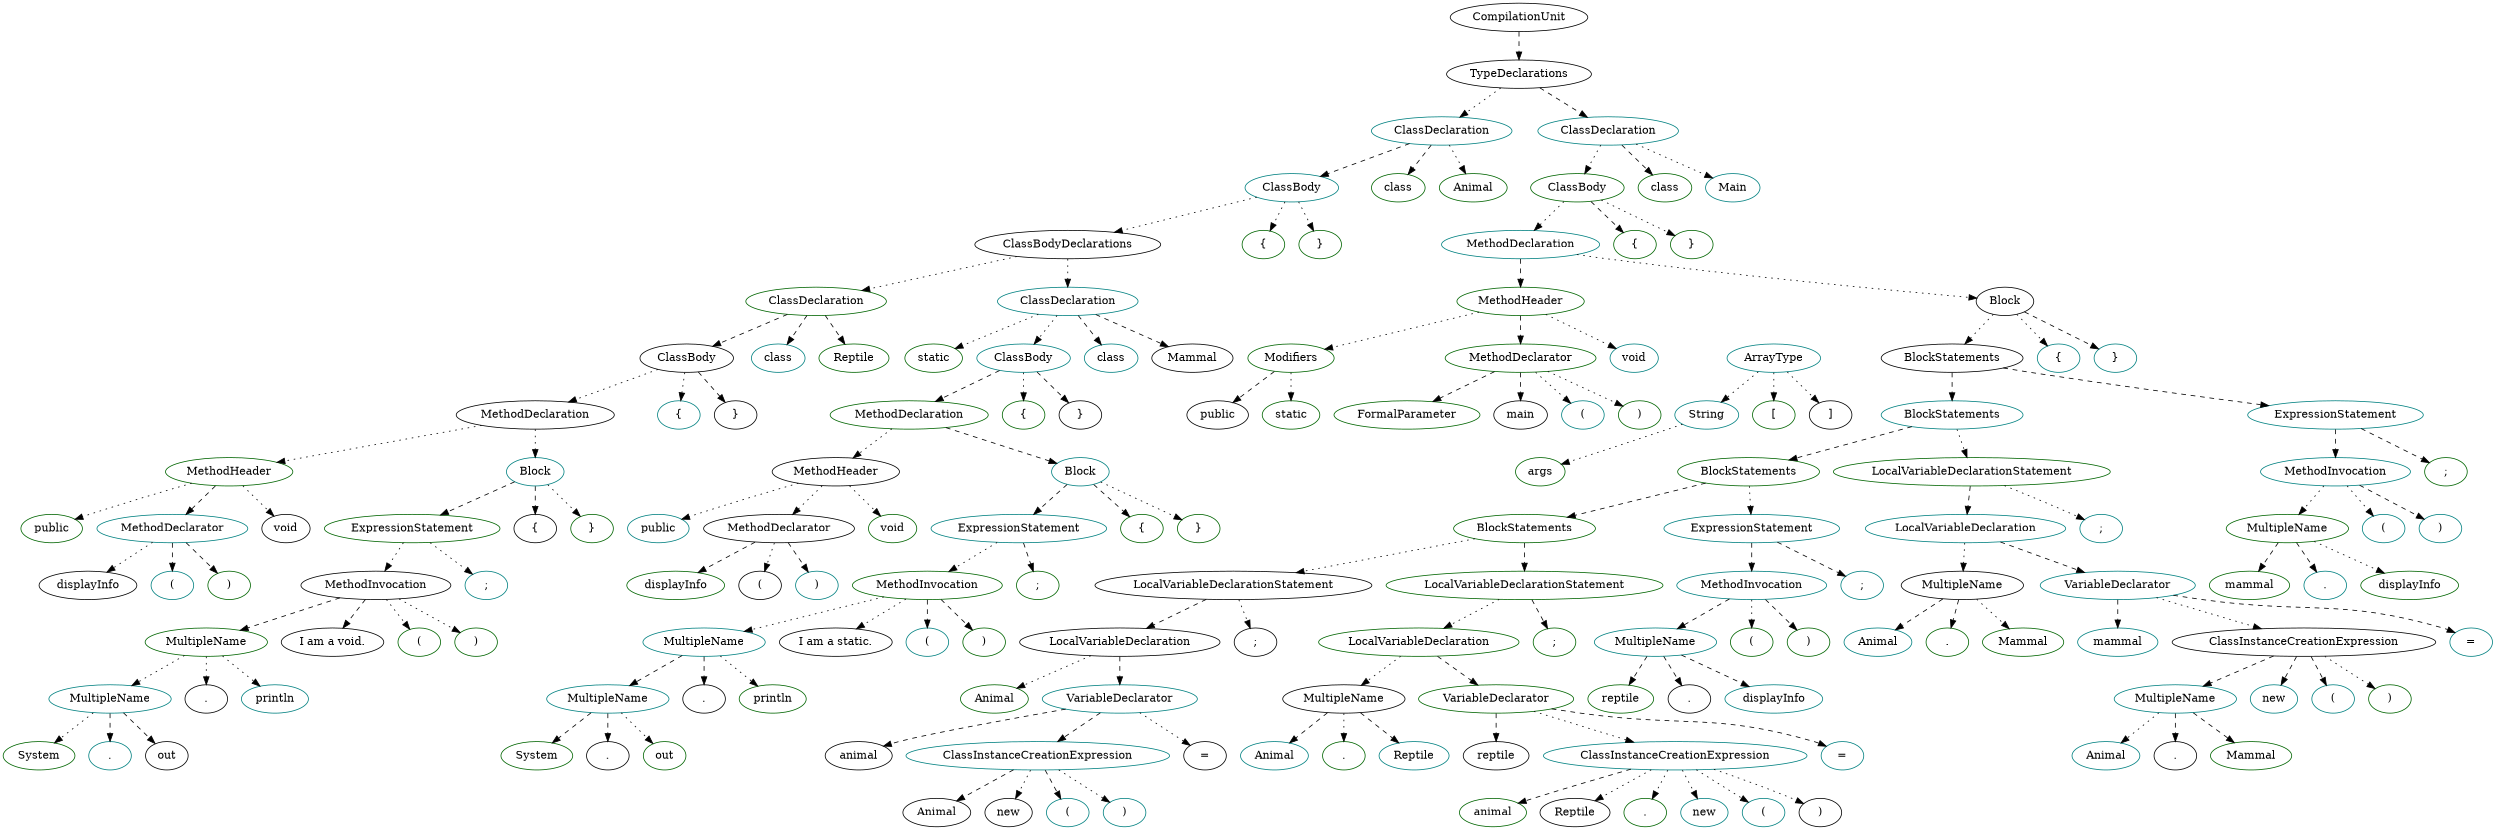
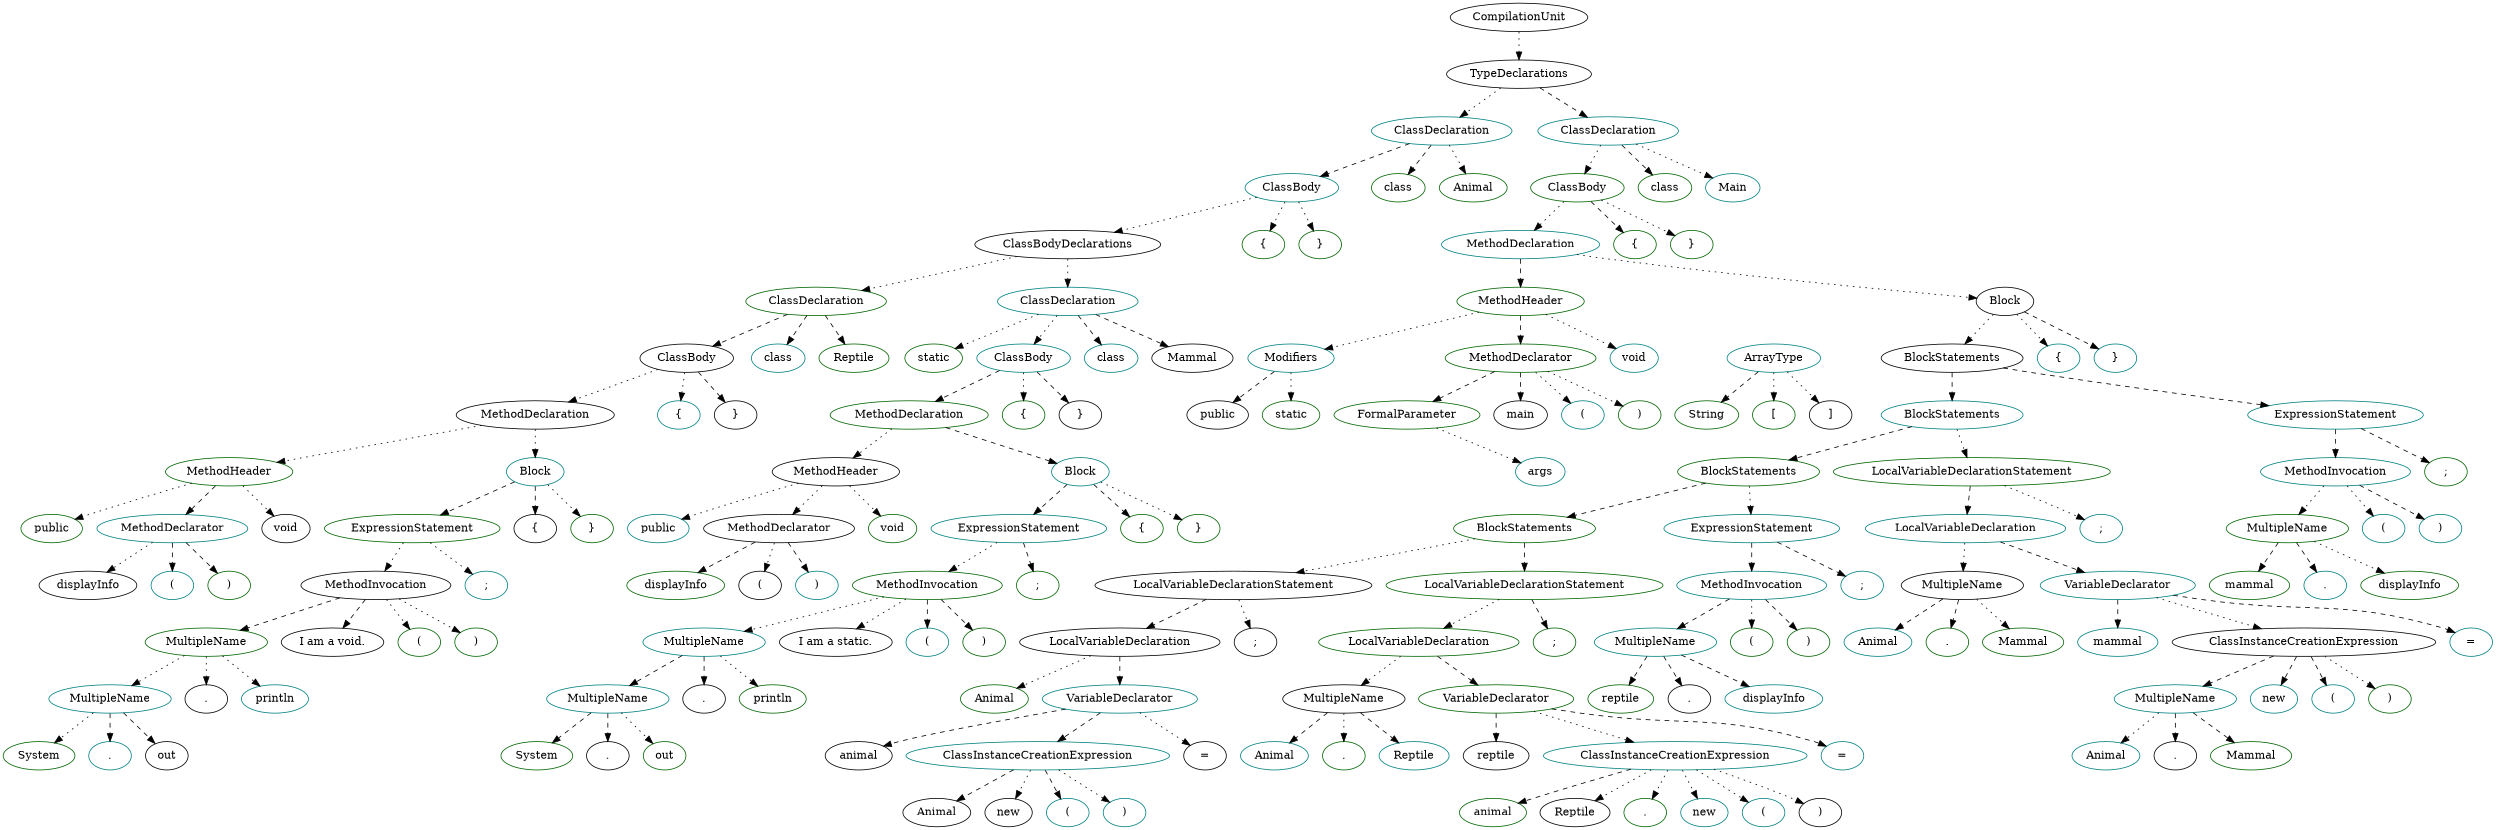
(1519, 42) -> (1519, 42)
(1291, 358) -> (1291, 358)
(1743, 384) -> (1743, 384)
(1707, 415) -> (1707, 415)
(1626, 443) -> (1475, 444)
(1540, 472) -> (1540, 472)
